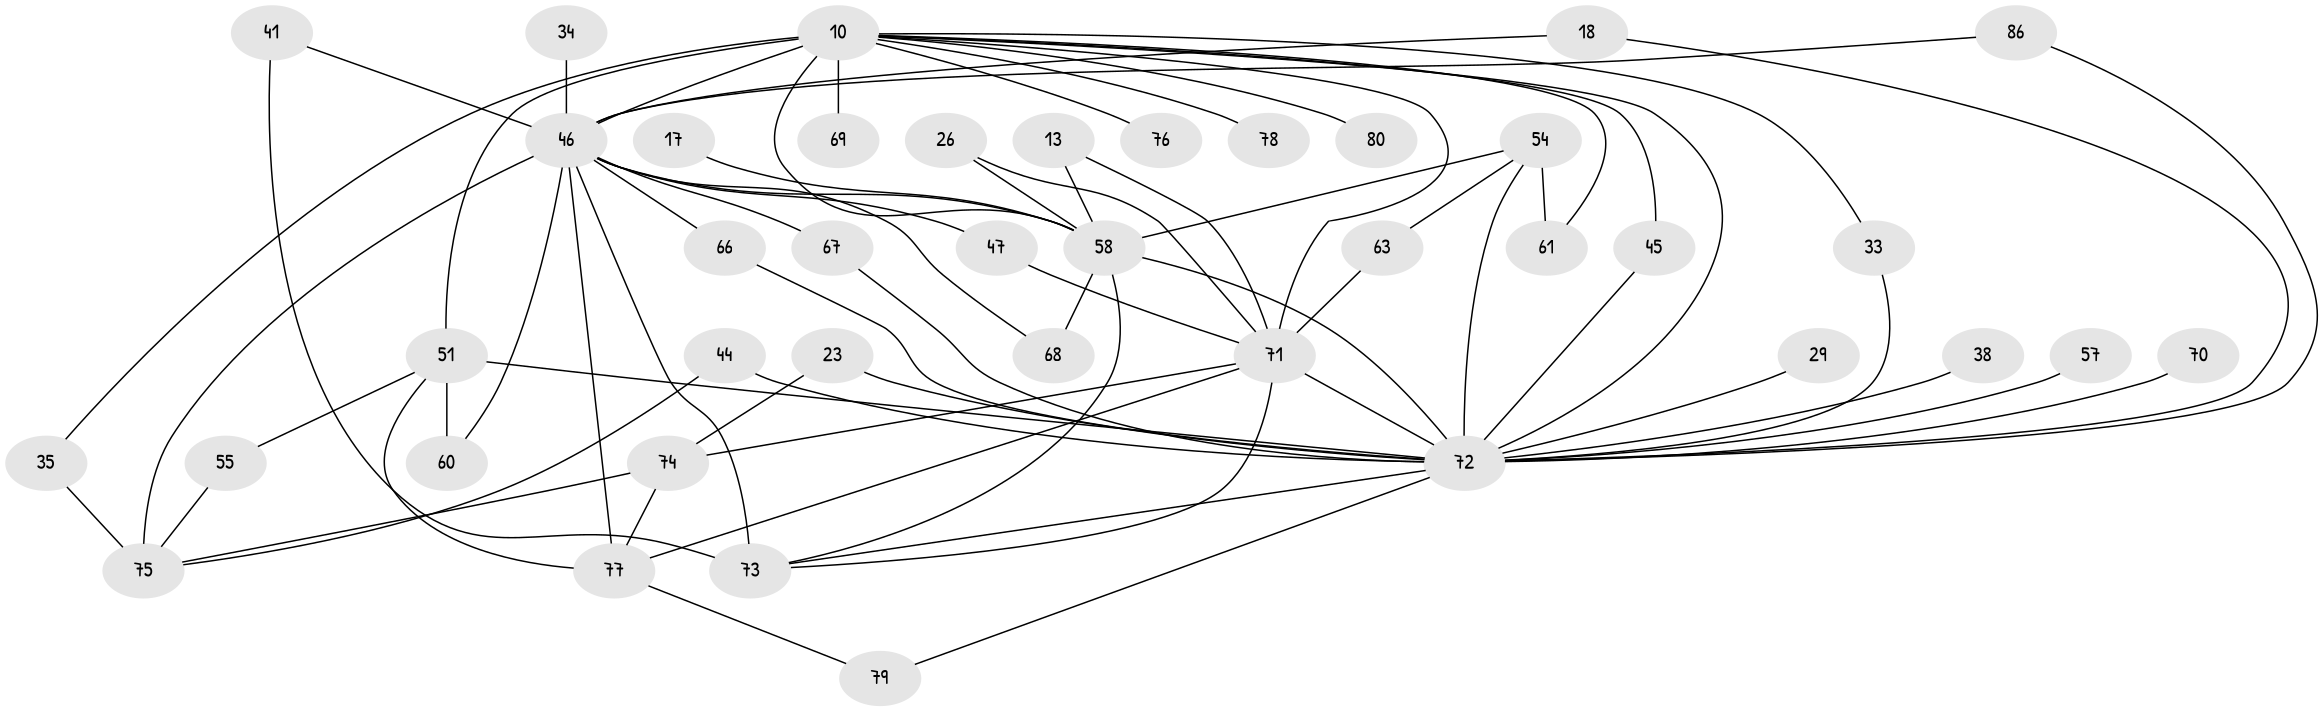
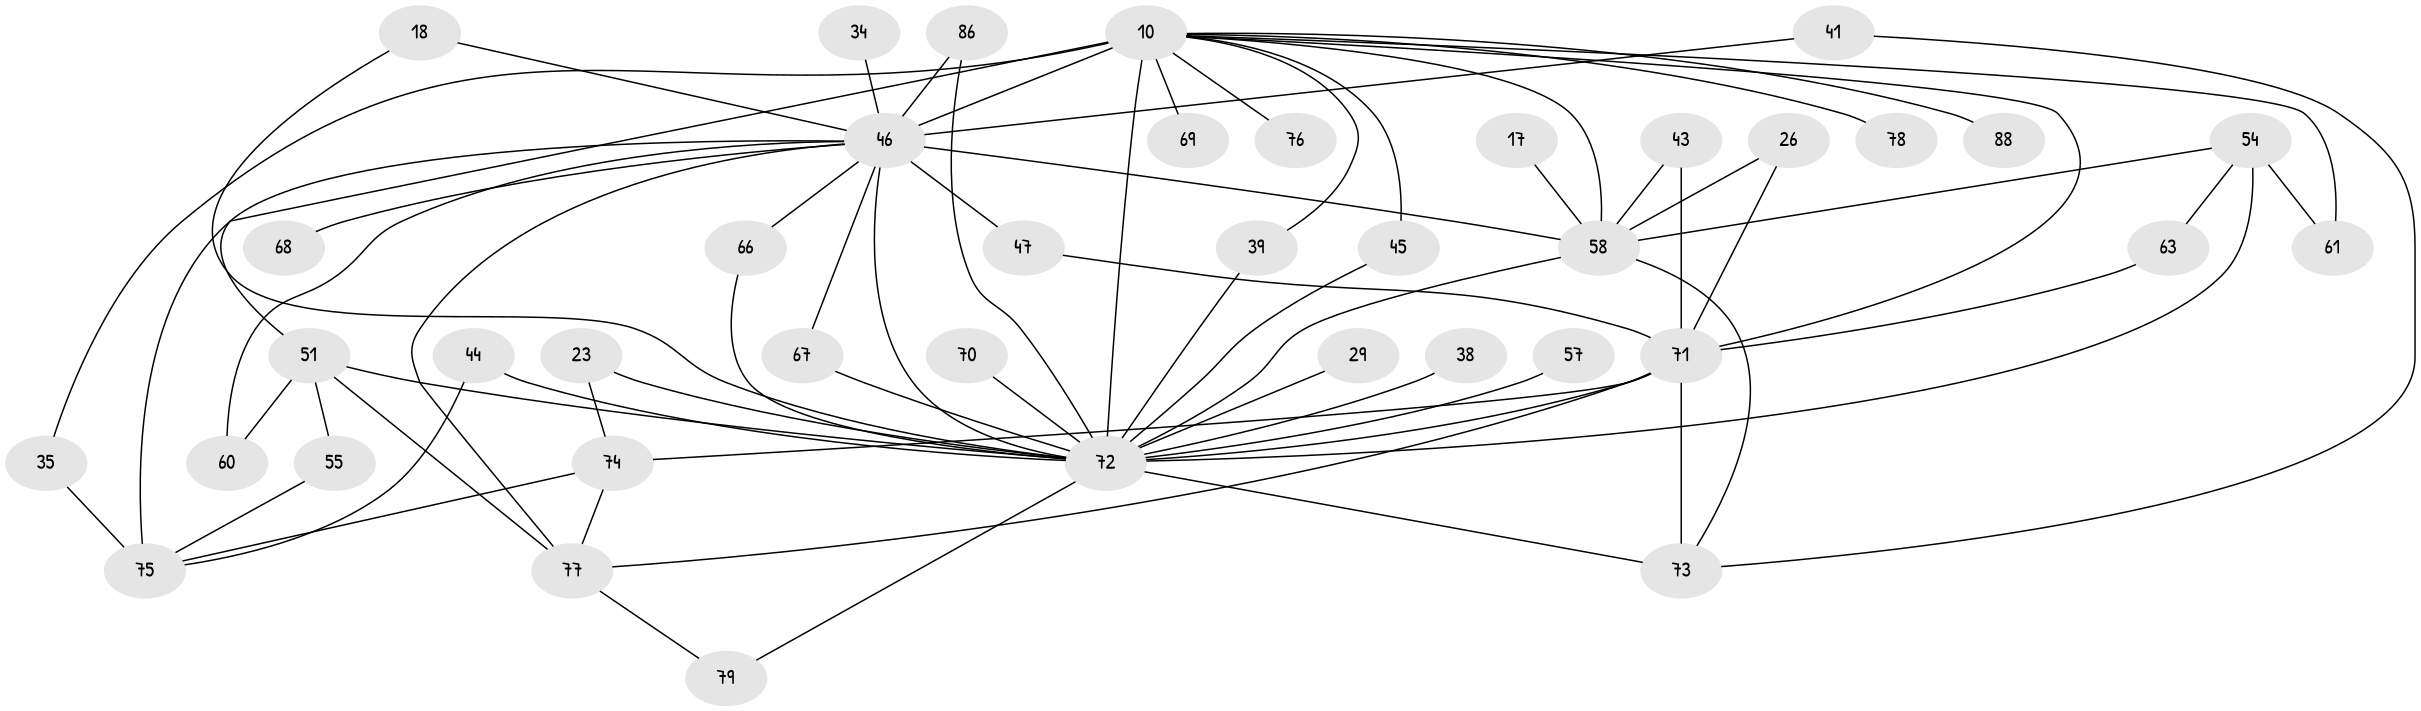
(1054, 140) -> (1681, 140)
(1376, 140) -> (2004, 140)
(1874, 248) -> (1257, 248)
(1079, 302) -> none
(660, 361) -> (900, 362)
